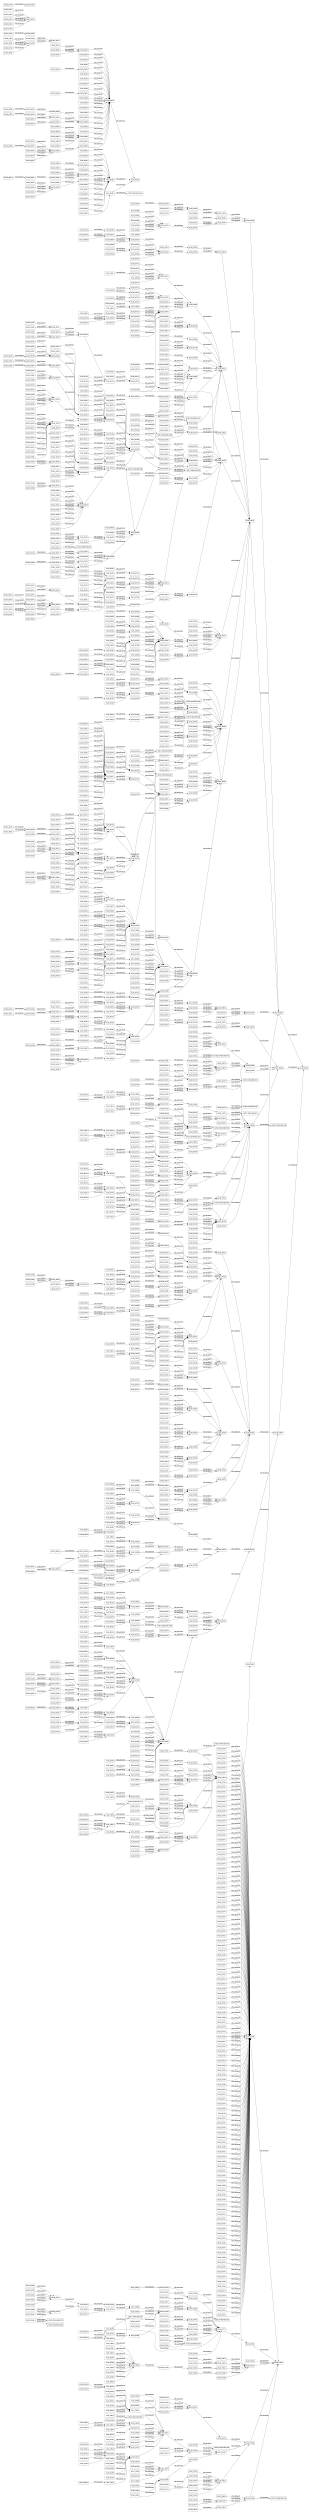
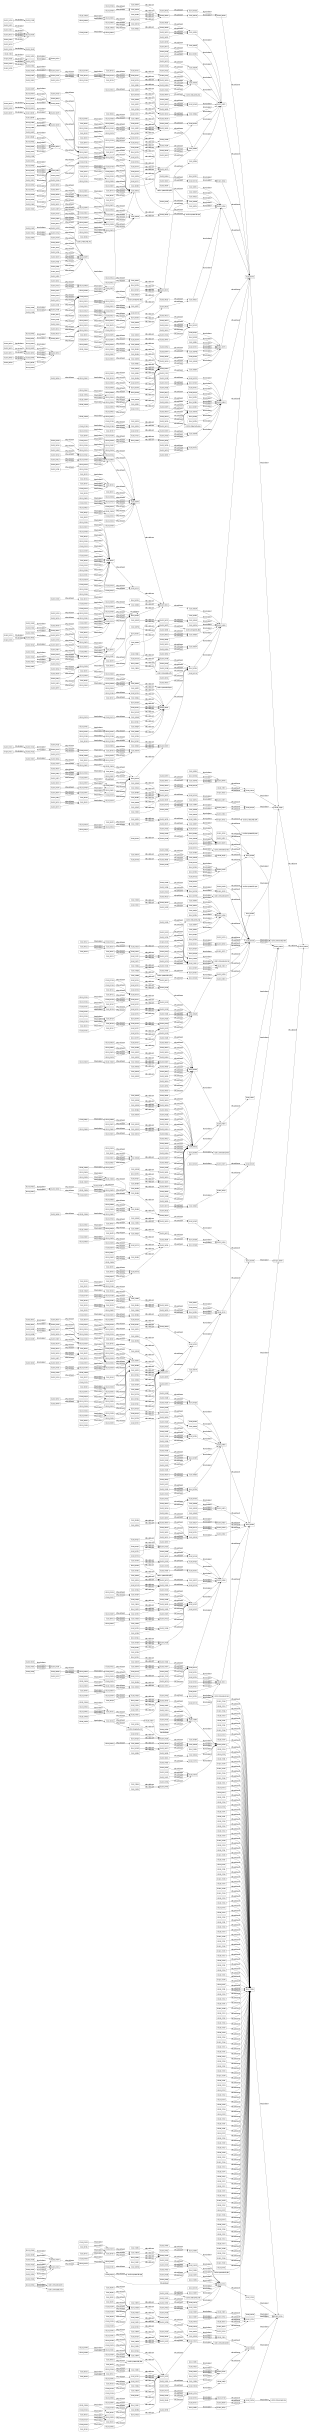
none -> (235, 1111)
